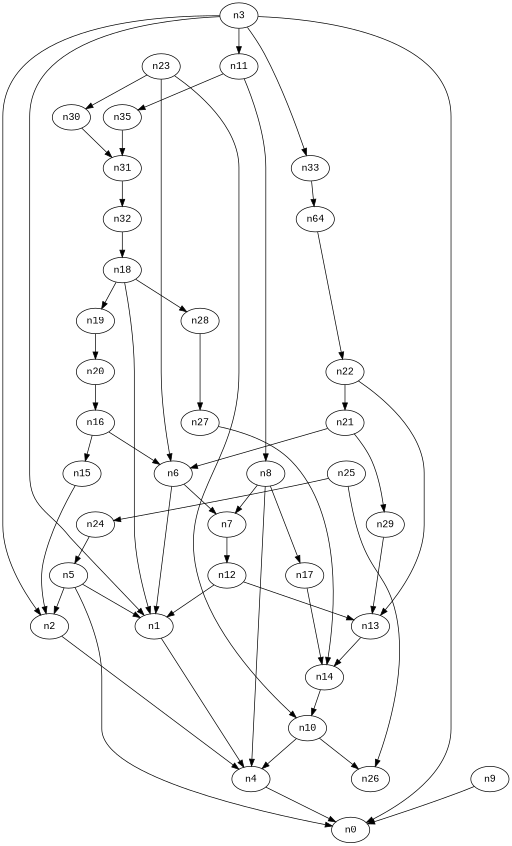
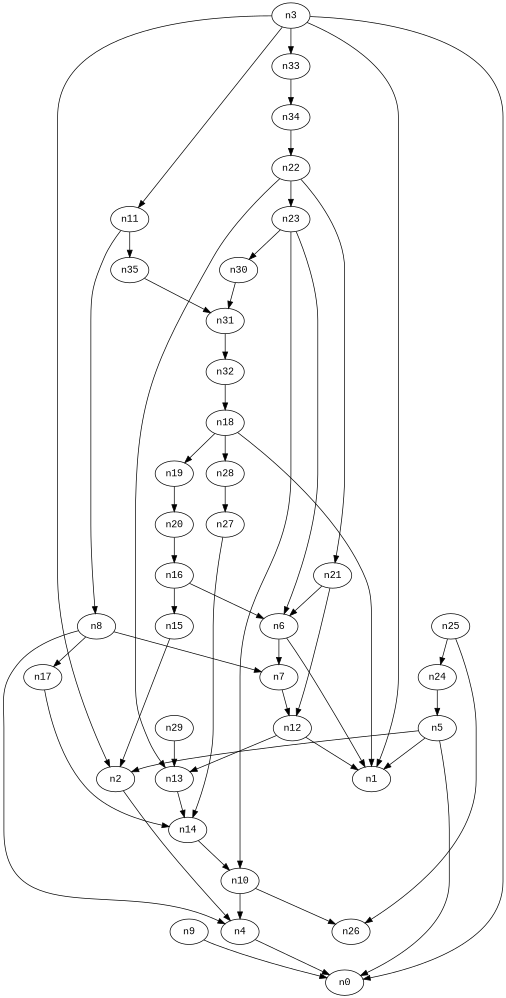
none -> (291, 190)
(315, 219) -> (291, 117)
(374, 467) -> (315, 649)
(201, 700) -> none
